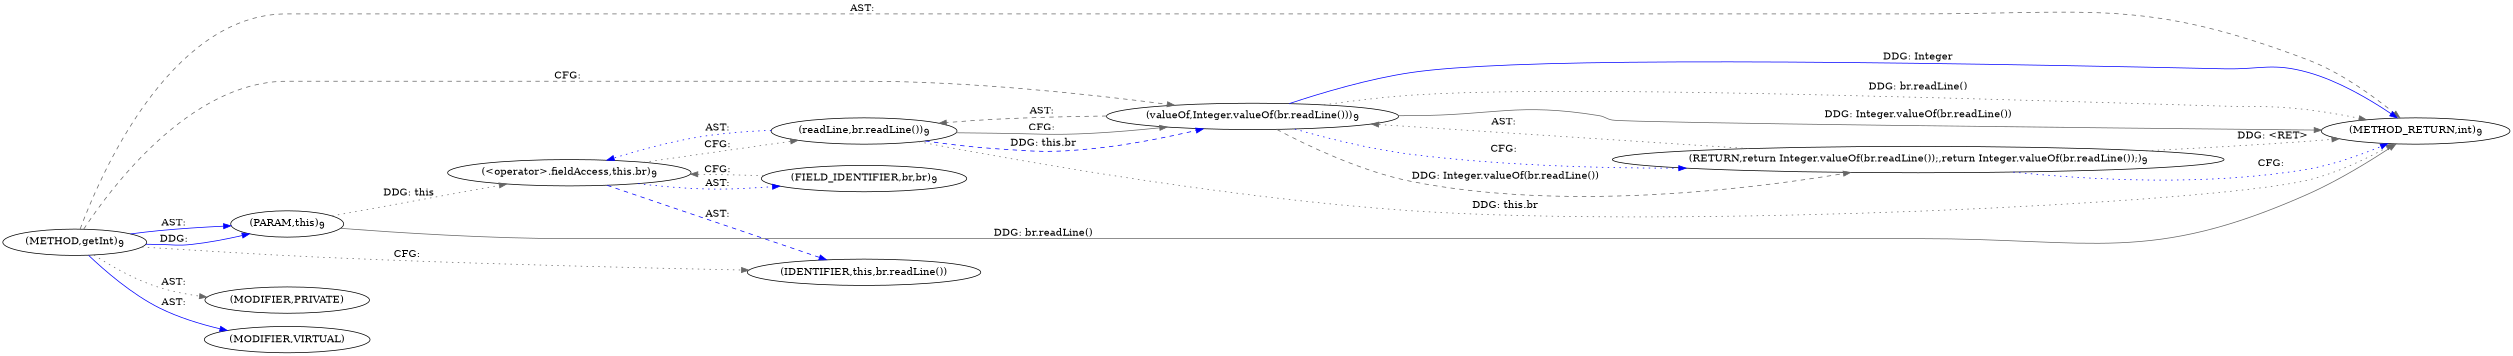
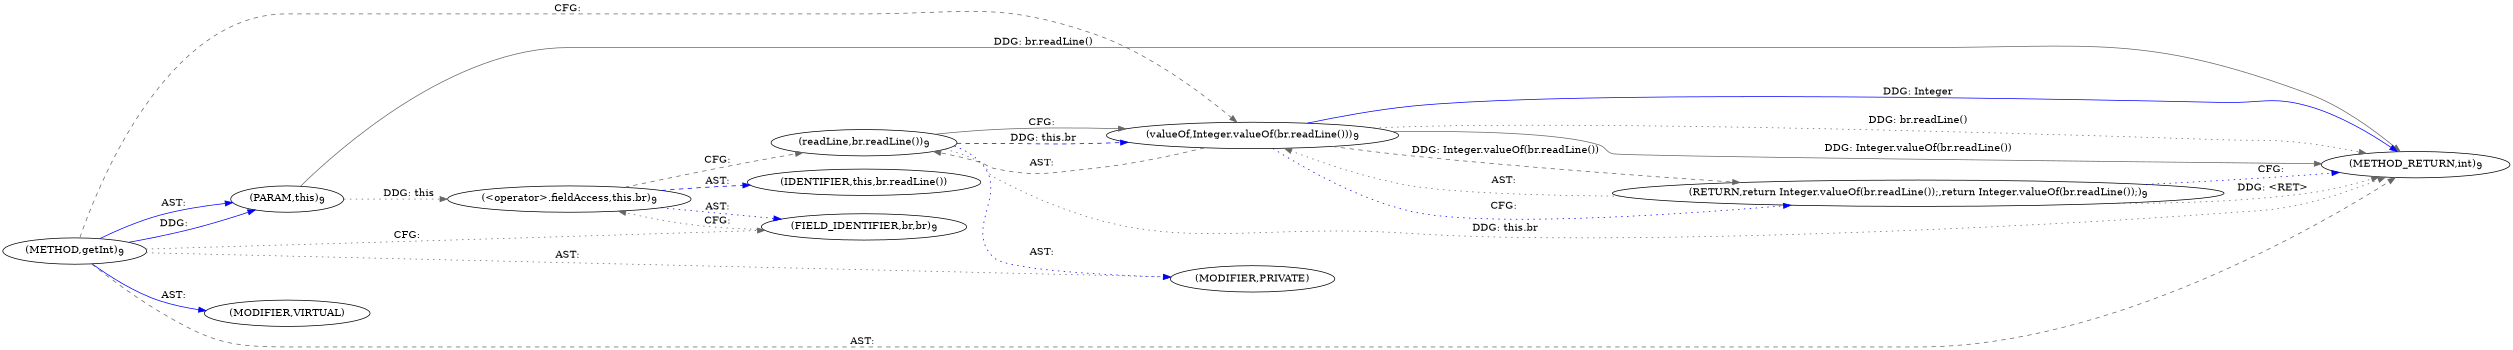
(692, 138) -> (1012, 264)
(717, 152) -> (710, 170)
(441, 262) -> (452, 240)
